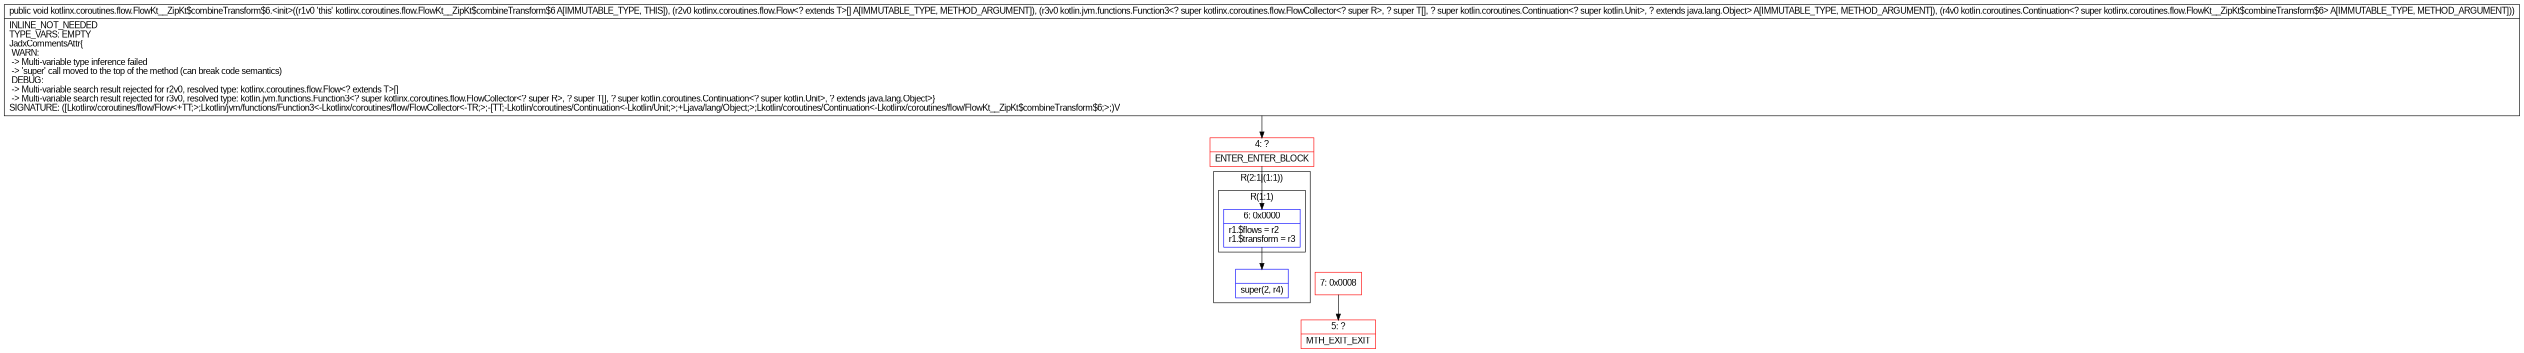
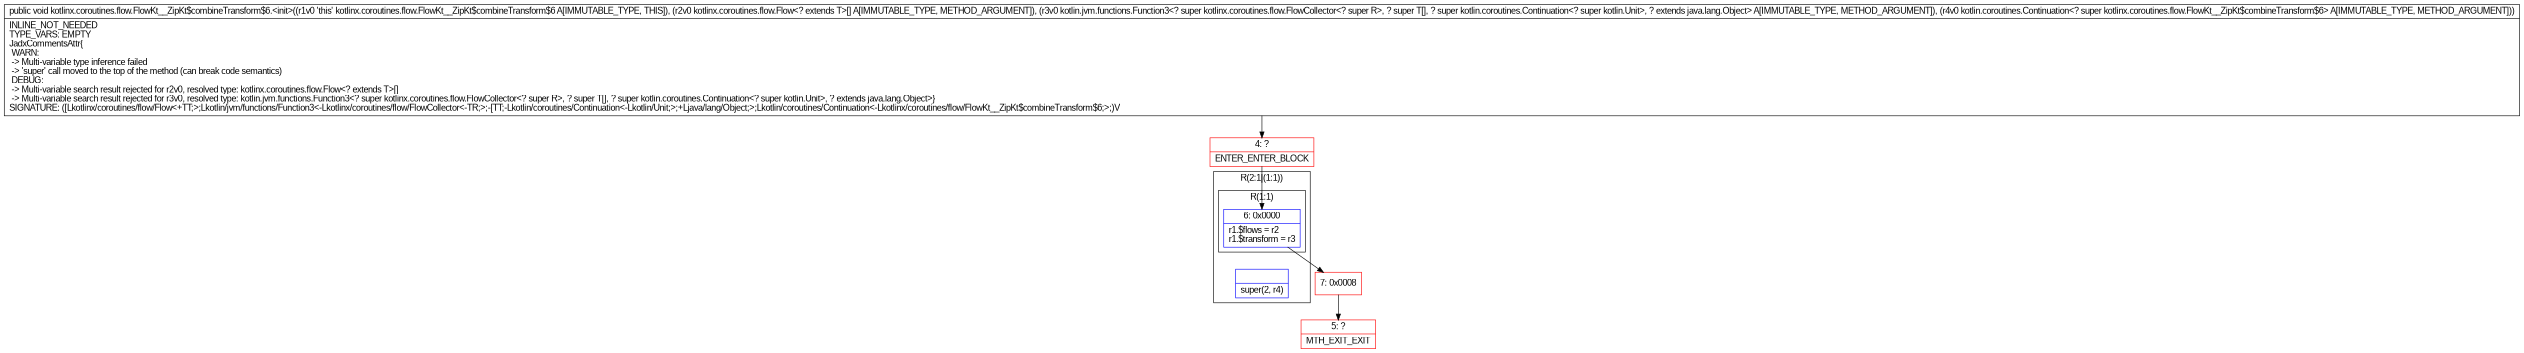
(1262, 256) -> (1303, 258)
